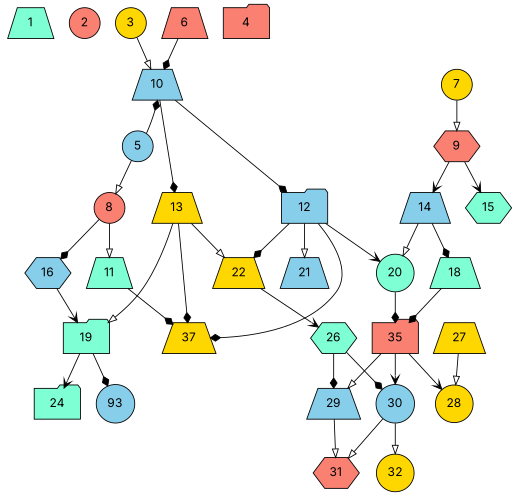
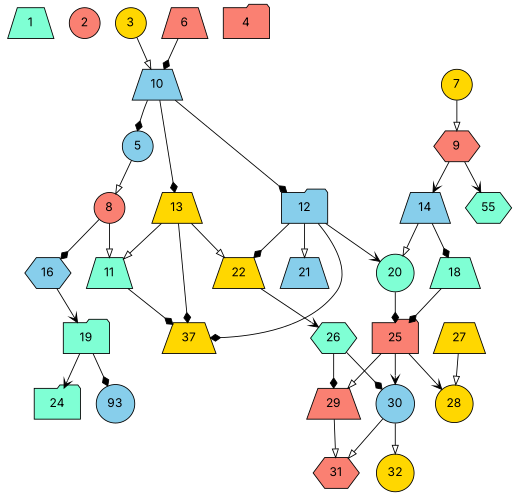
(151, 122) -> (144, 110)
(489, 208) -> (489, 208)
(151, 275) -> (146, 238)
(395, 338) -> (395, 338)
(334, 404) -> (334, 404)
